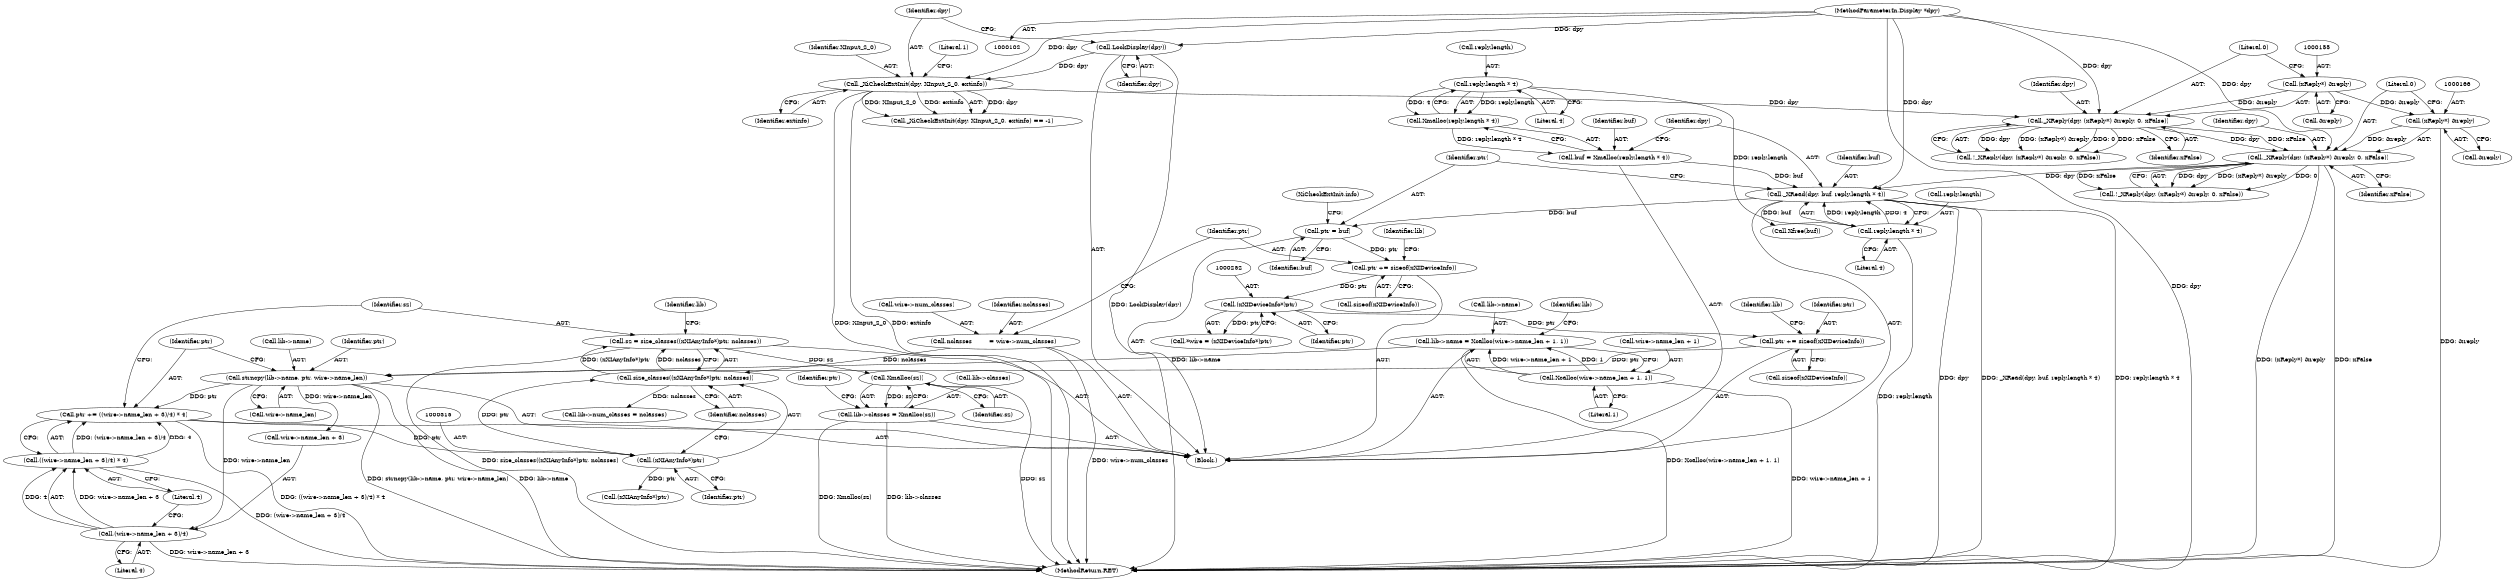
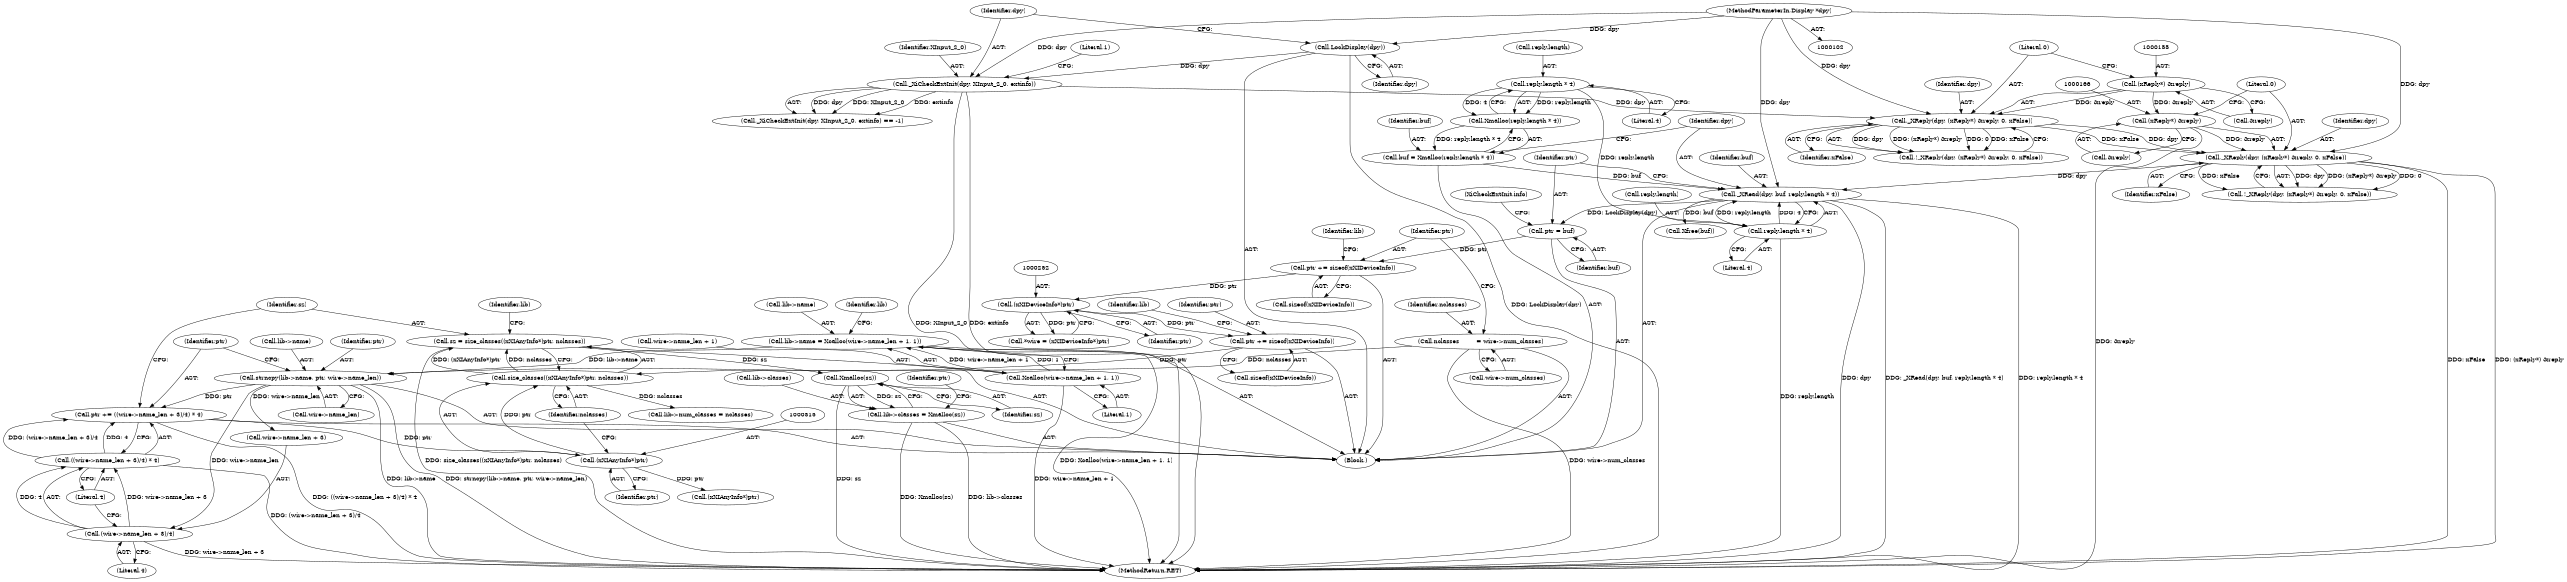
(782, 121) -> none
(1563, 213) -> (1622, 213)
none -> (1480, 360)
(2026, 557) -> none
